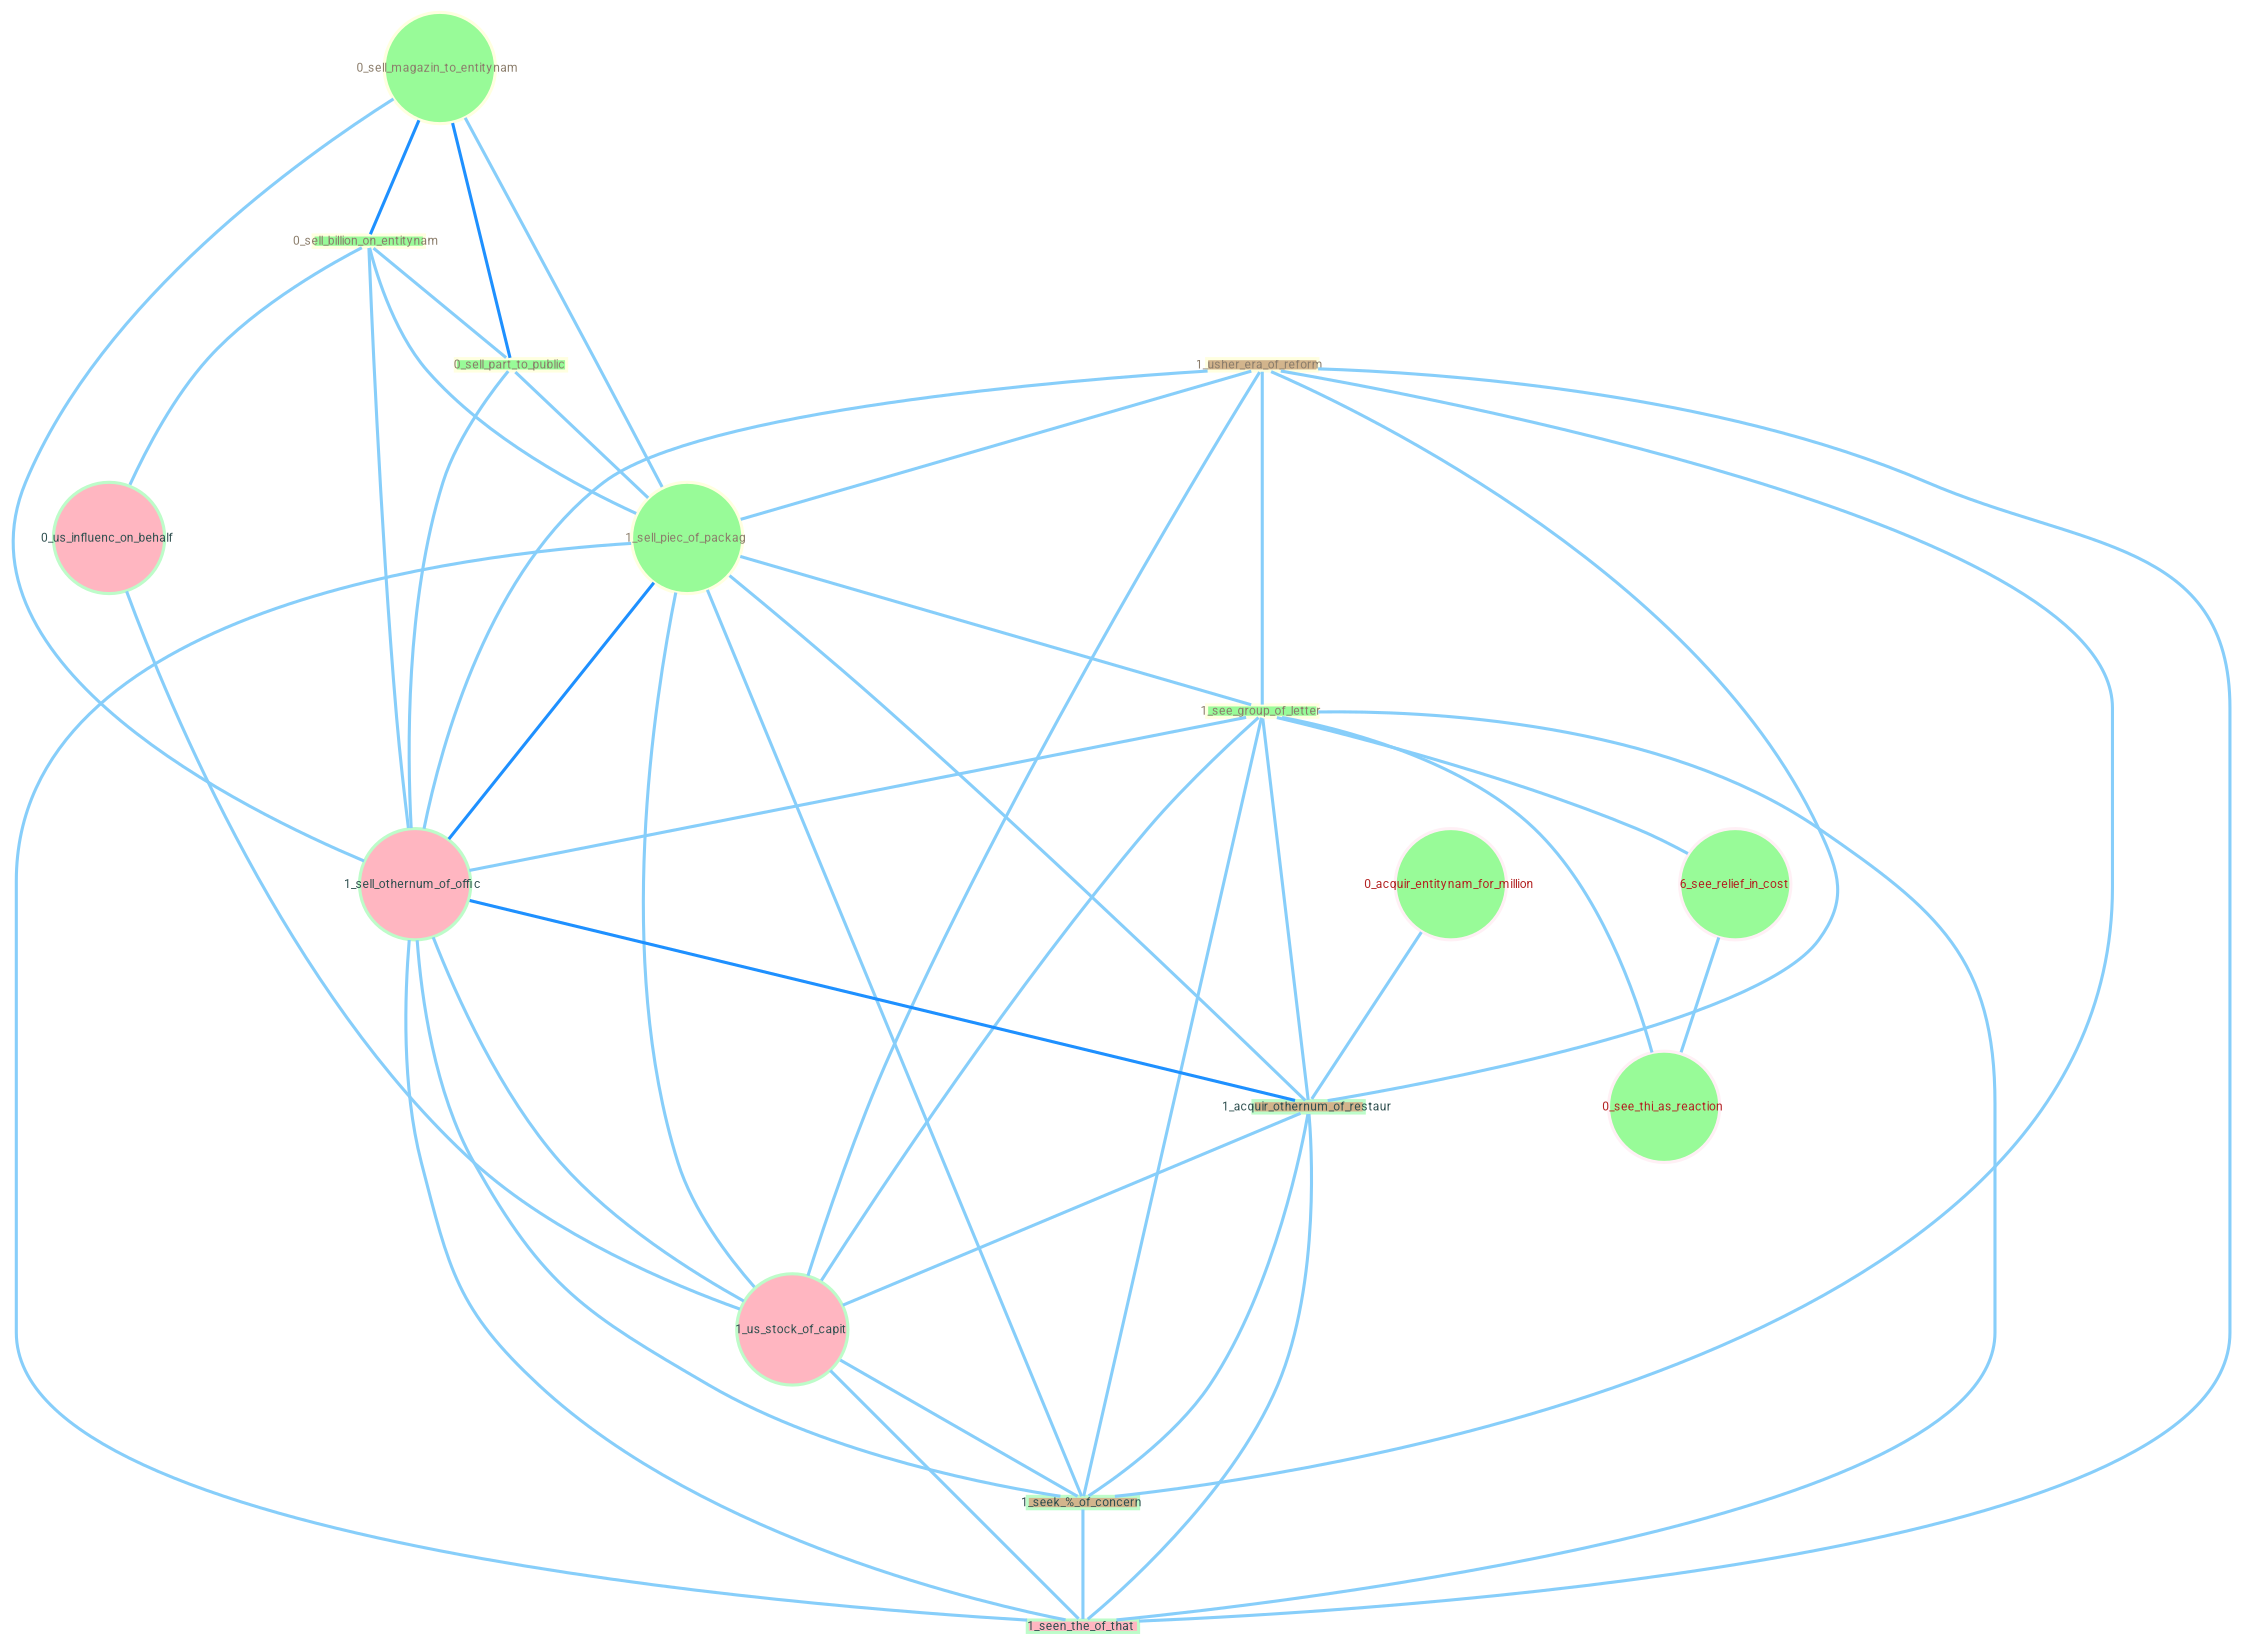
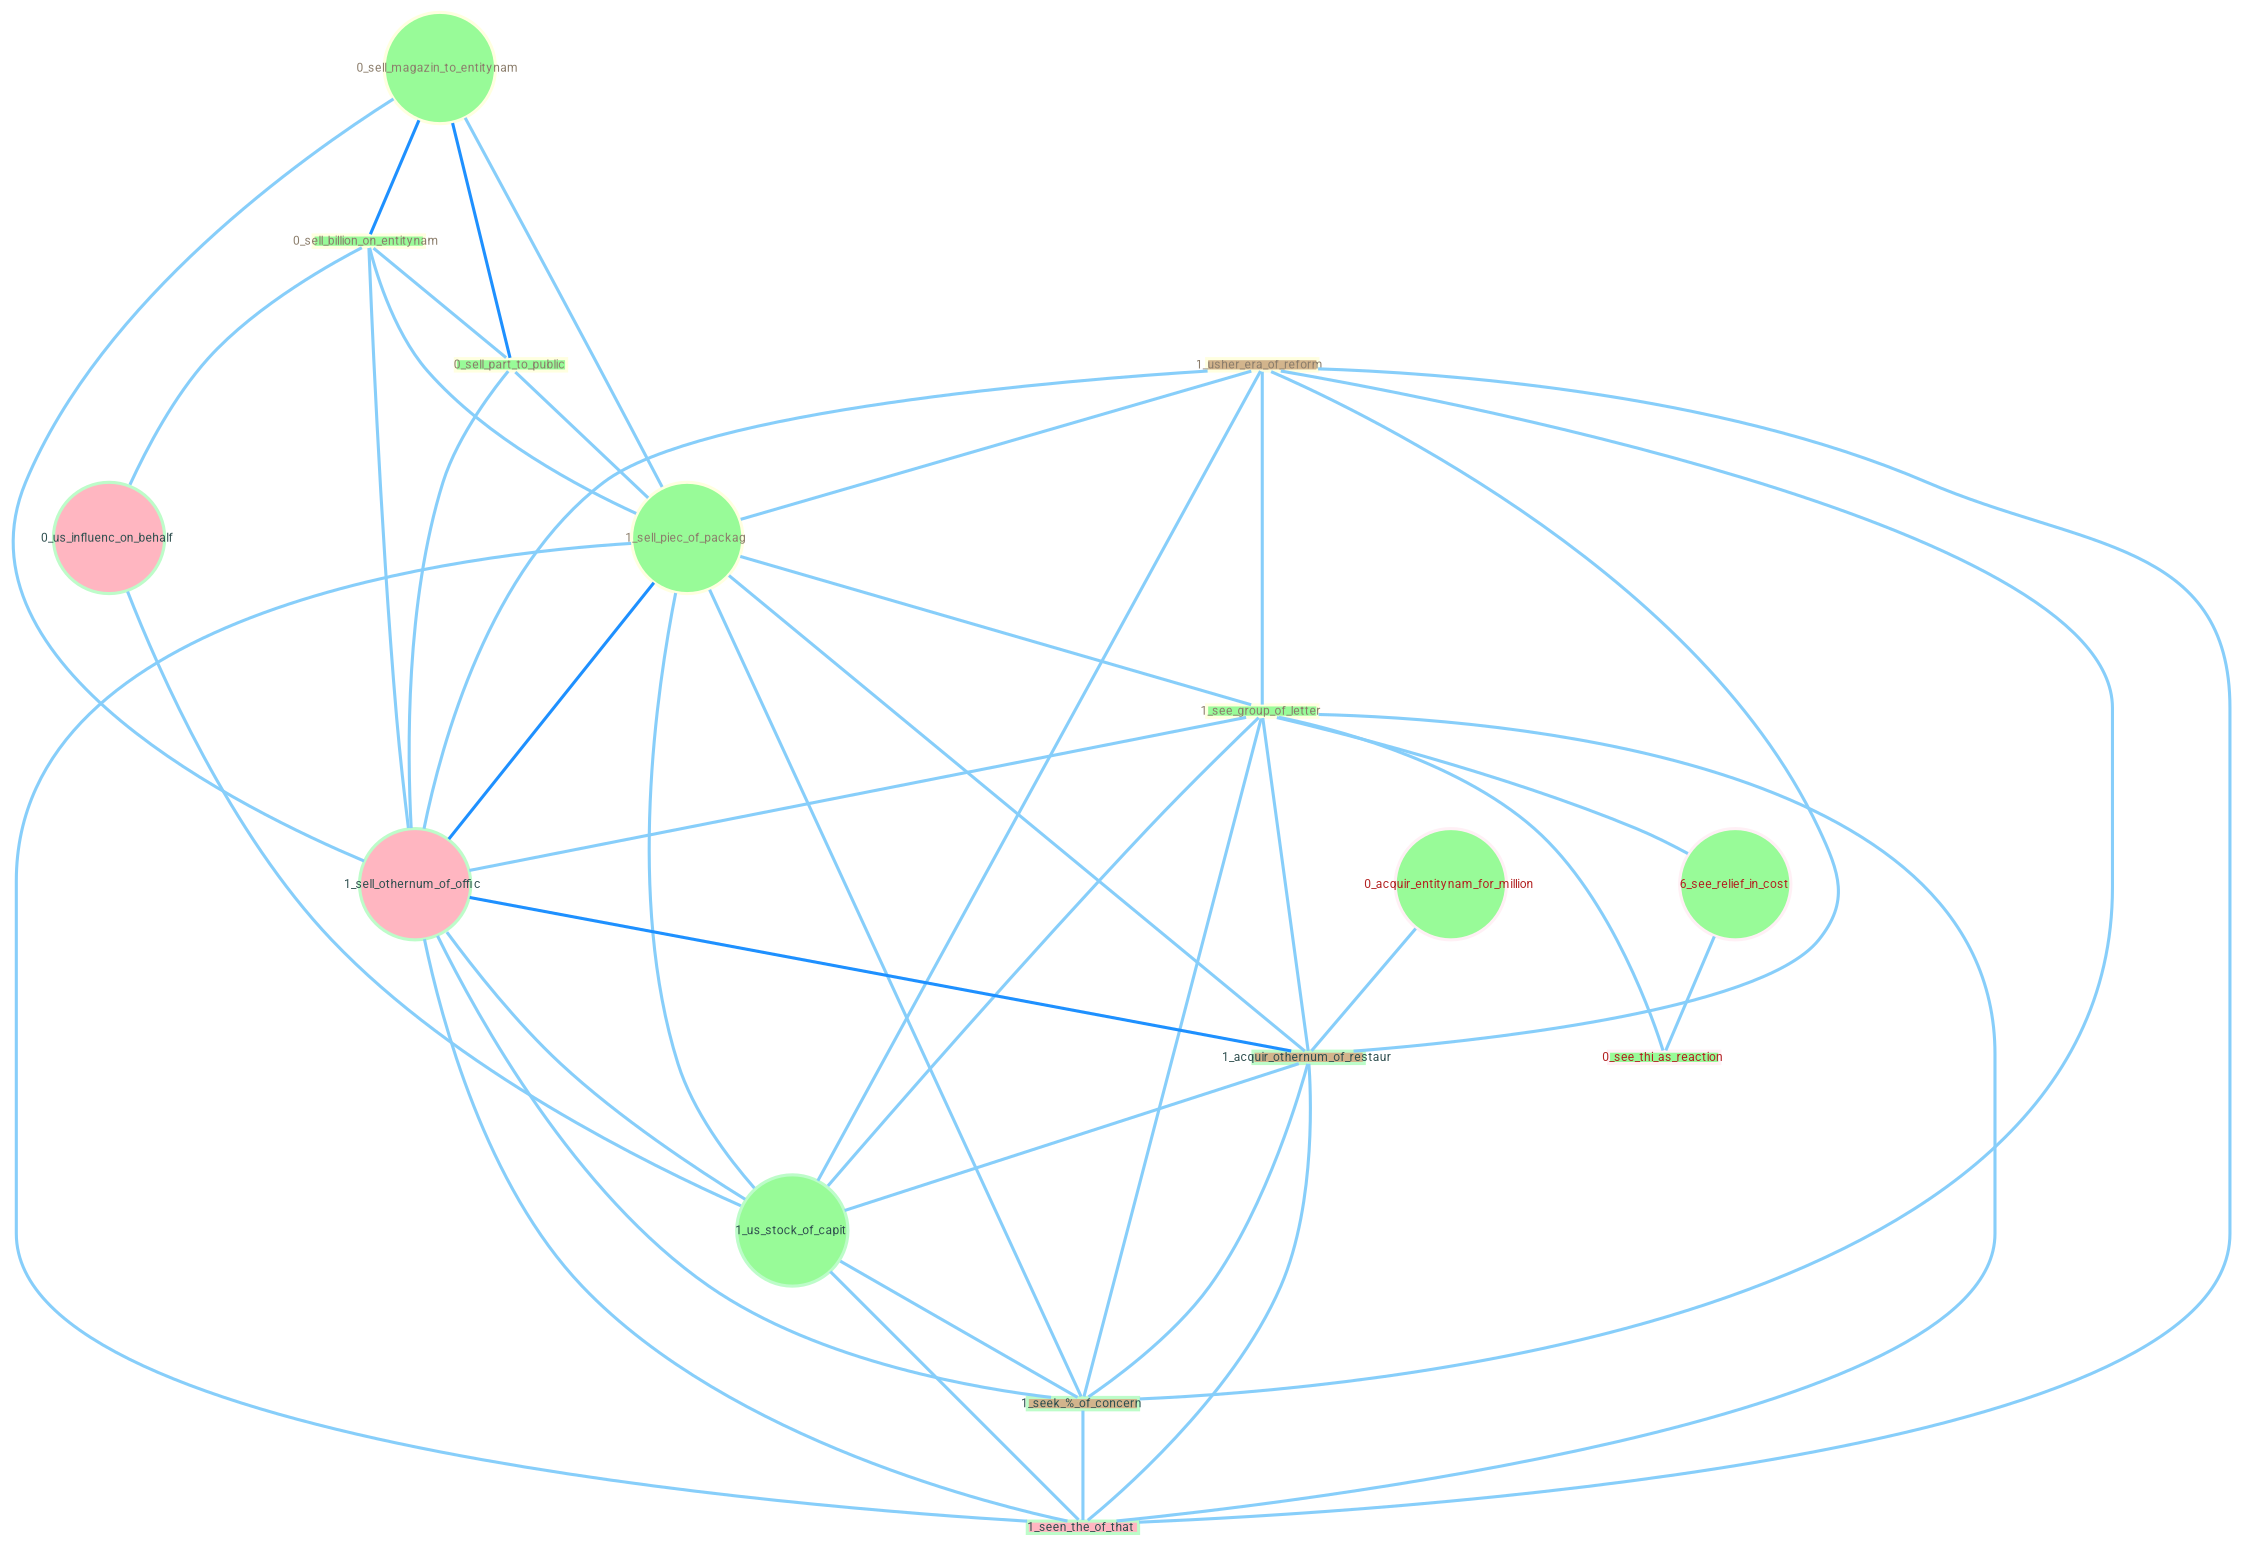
(1664, 1107) -> (1664, 1057)
(792, 1329) -> (792, 1230)
